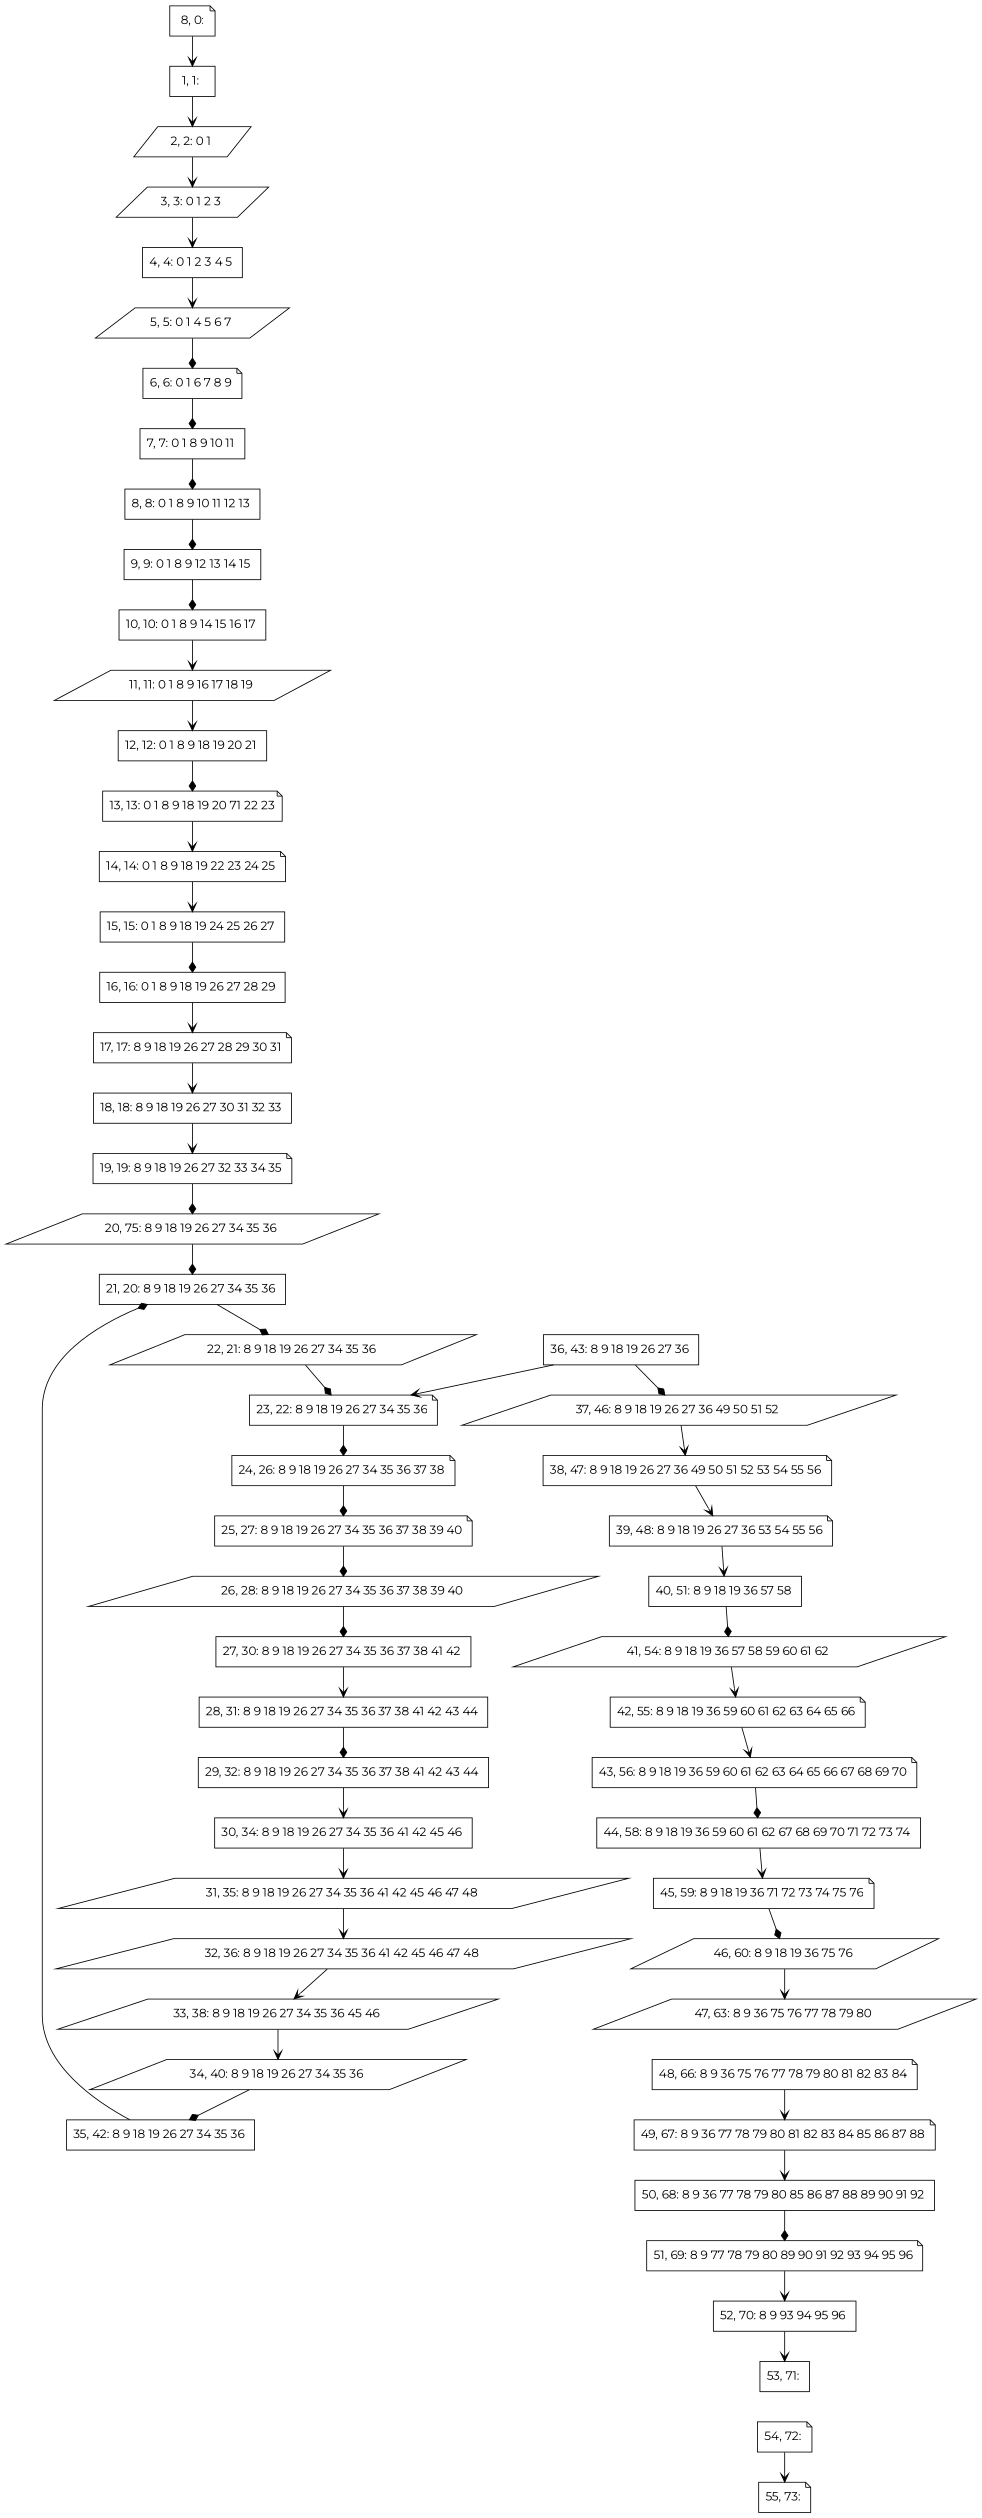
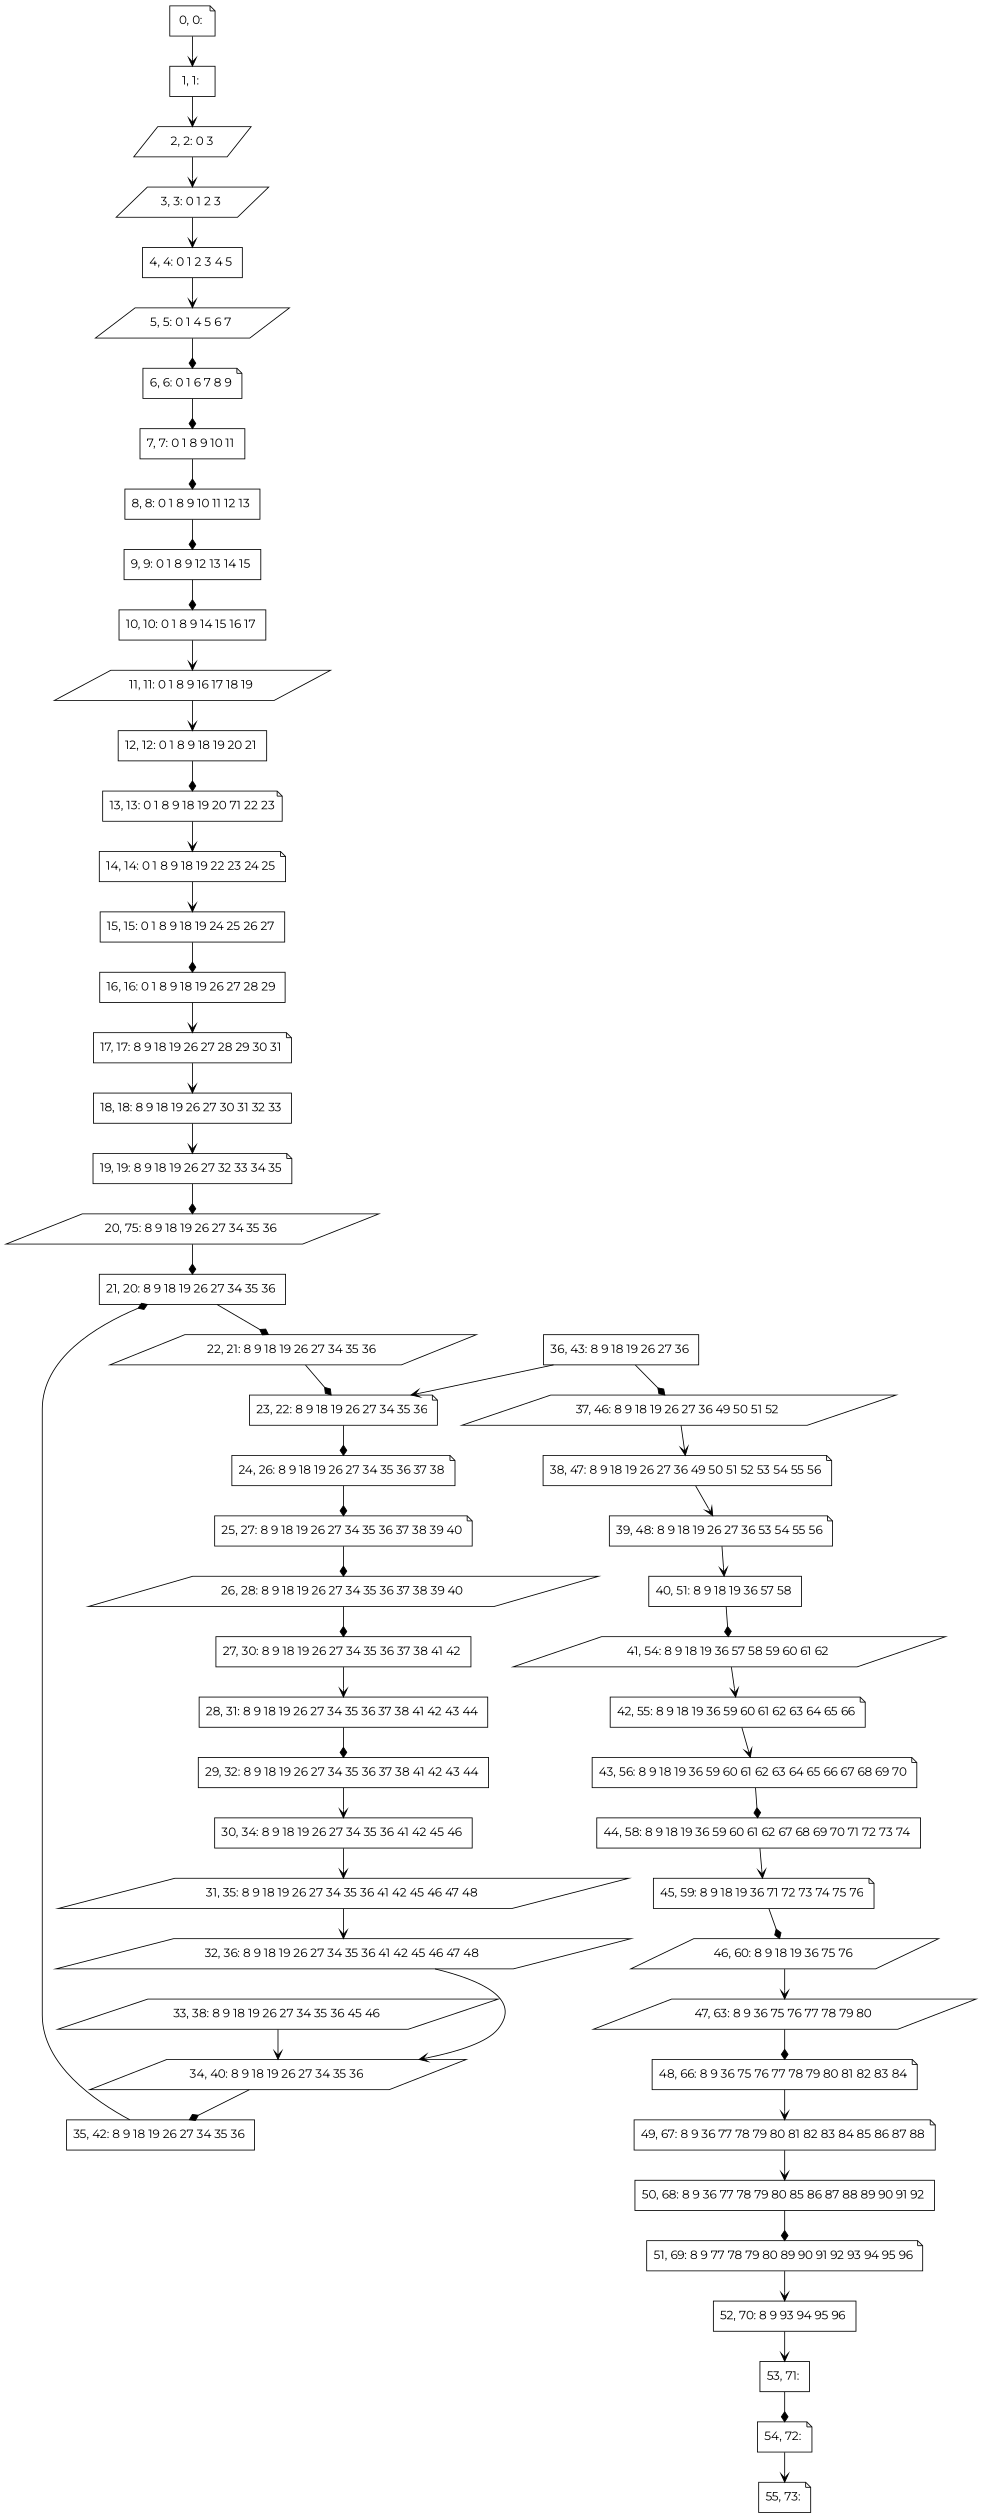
(192, 21) -> (192, 21)
(192, 142) -> (192, 142)
(314, 1981) -> (504, 2017)
none -> (785, 2039)
none -> (785, 2402)
